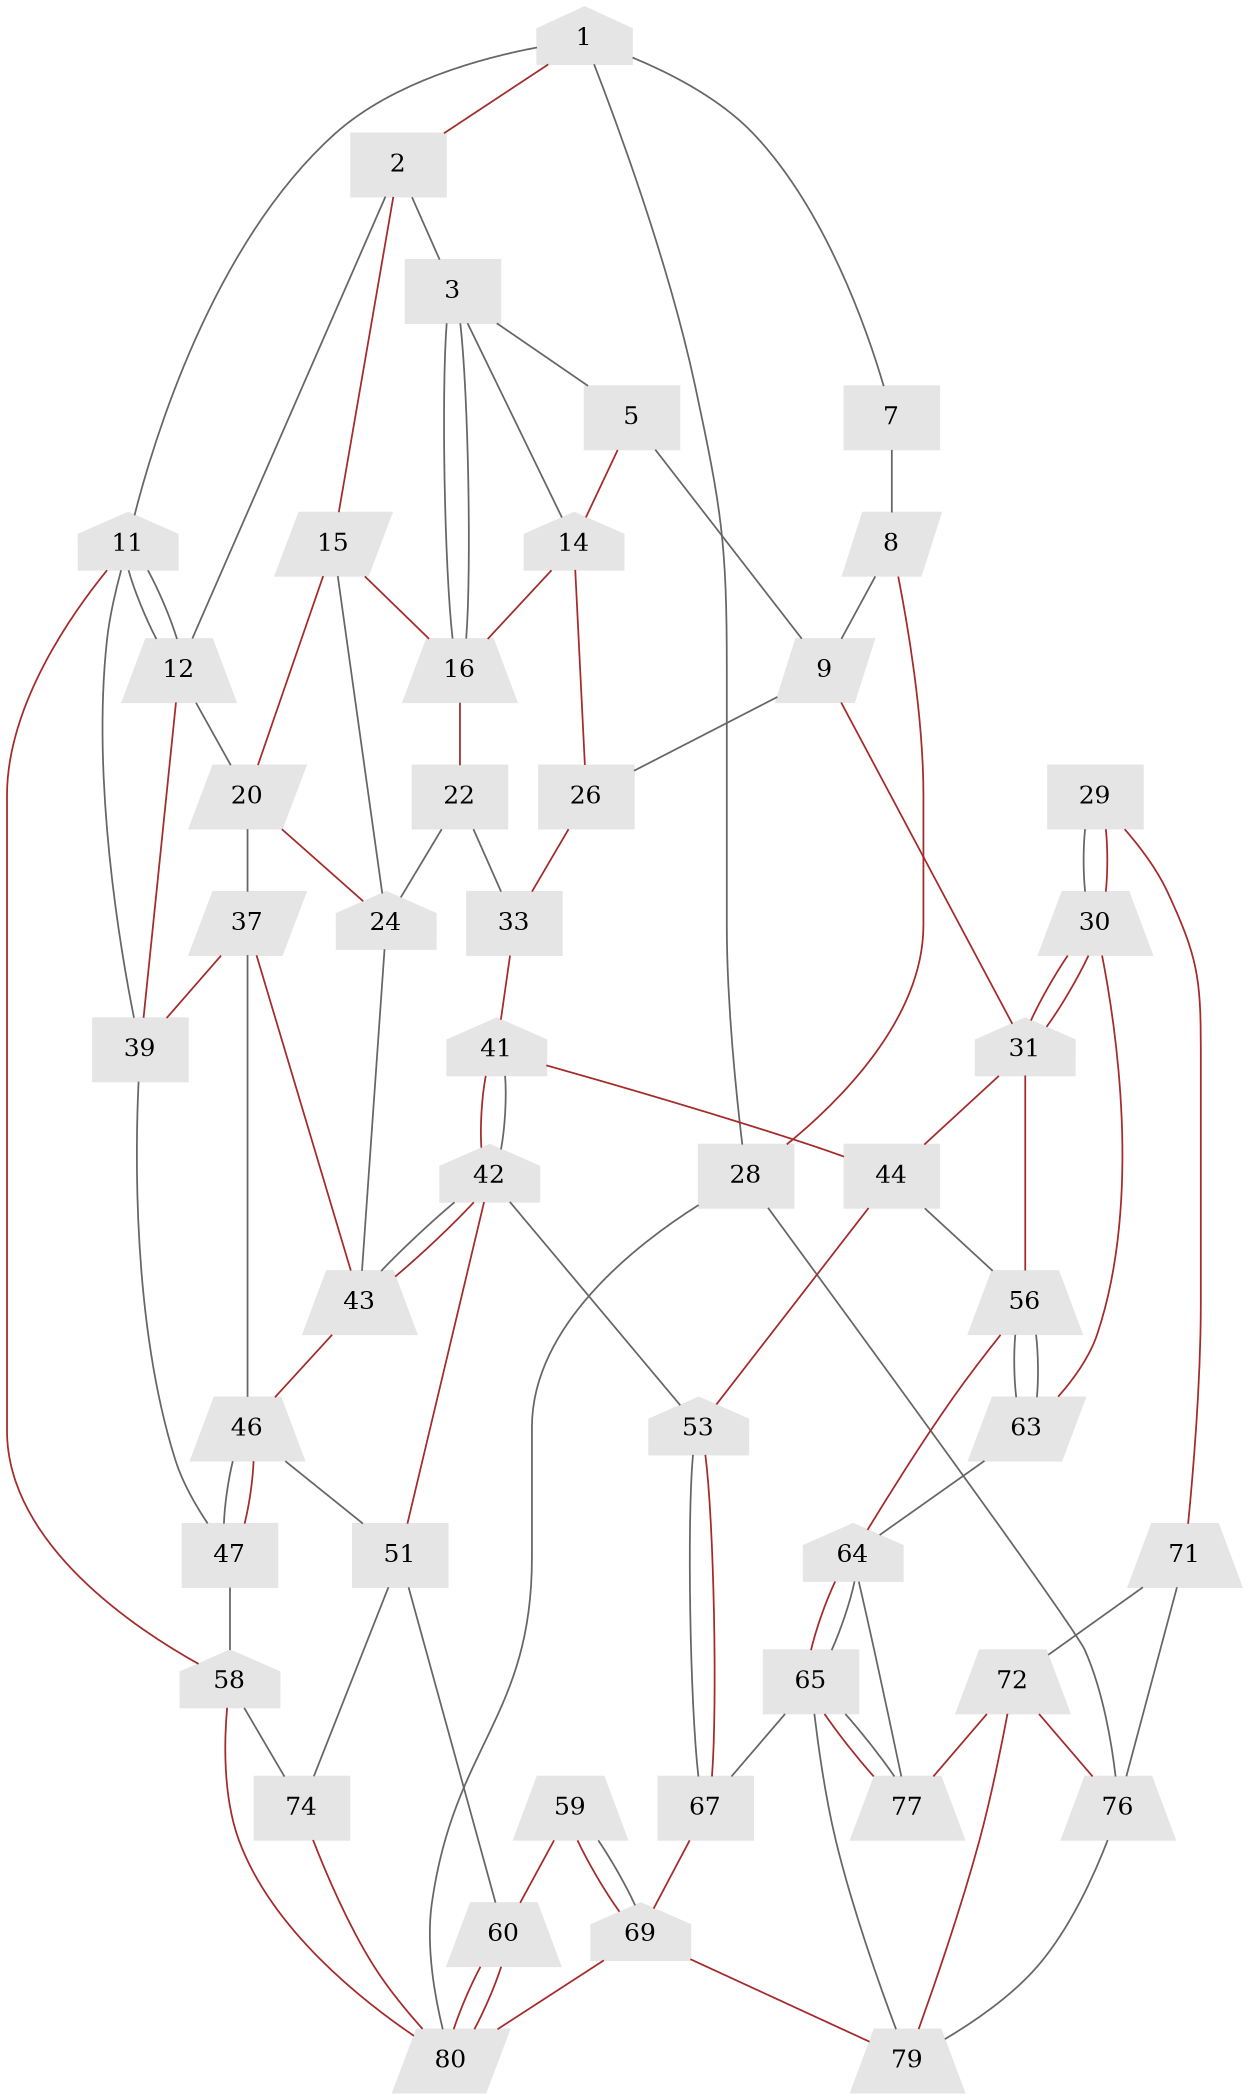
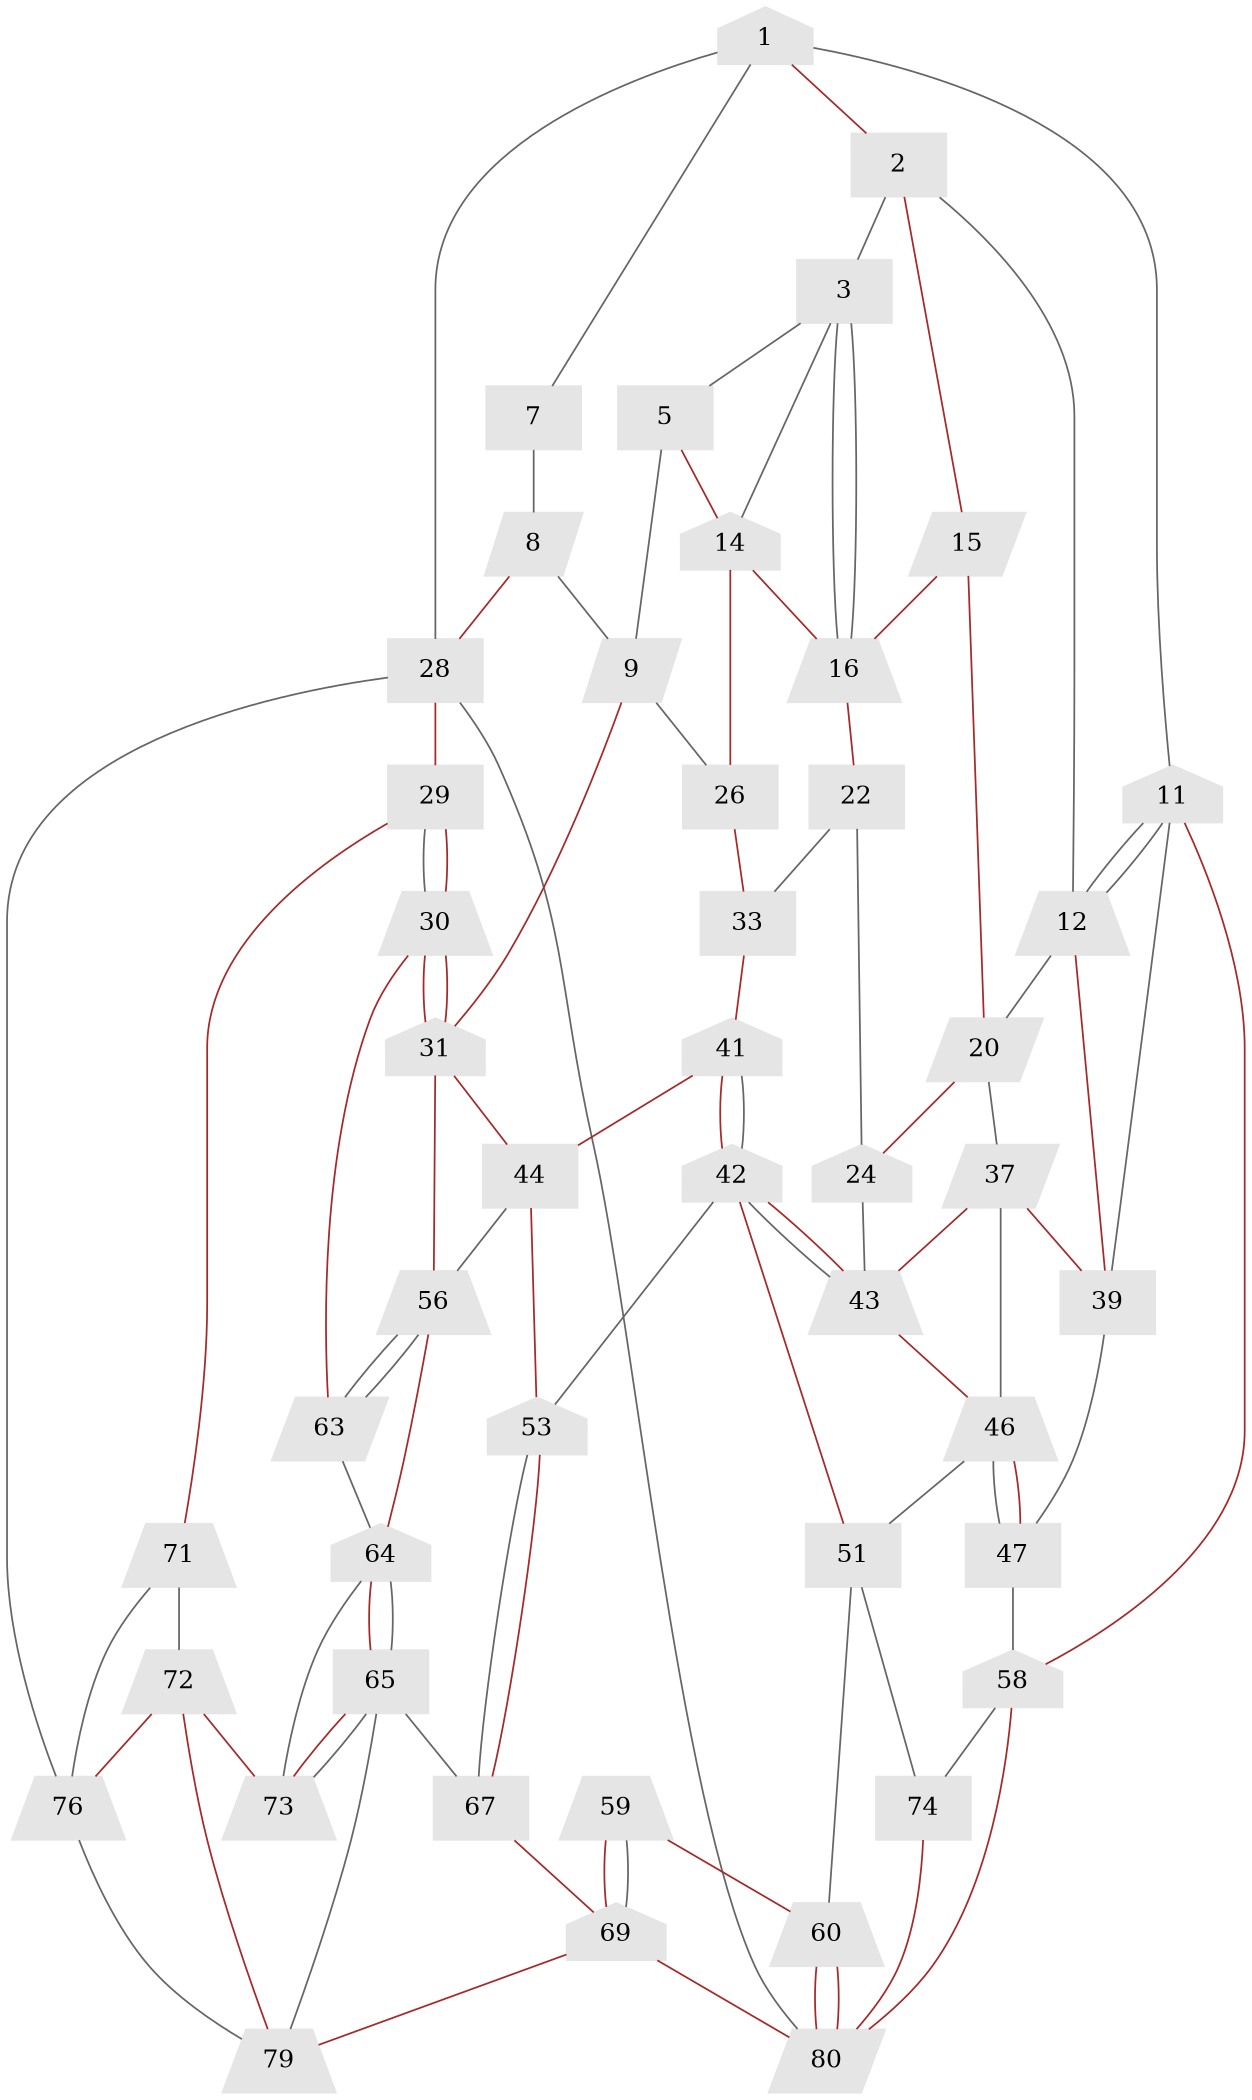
none -> (435, 734)
(360, 735) -> none
(908, 1808) -> (279, 1808)
